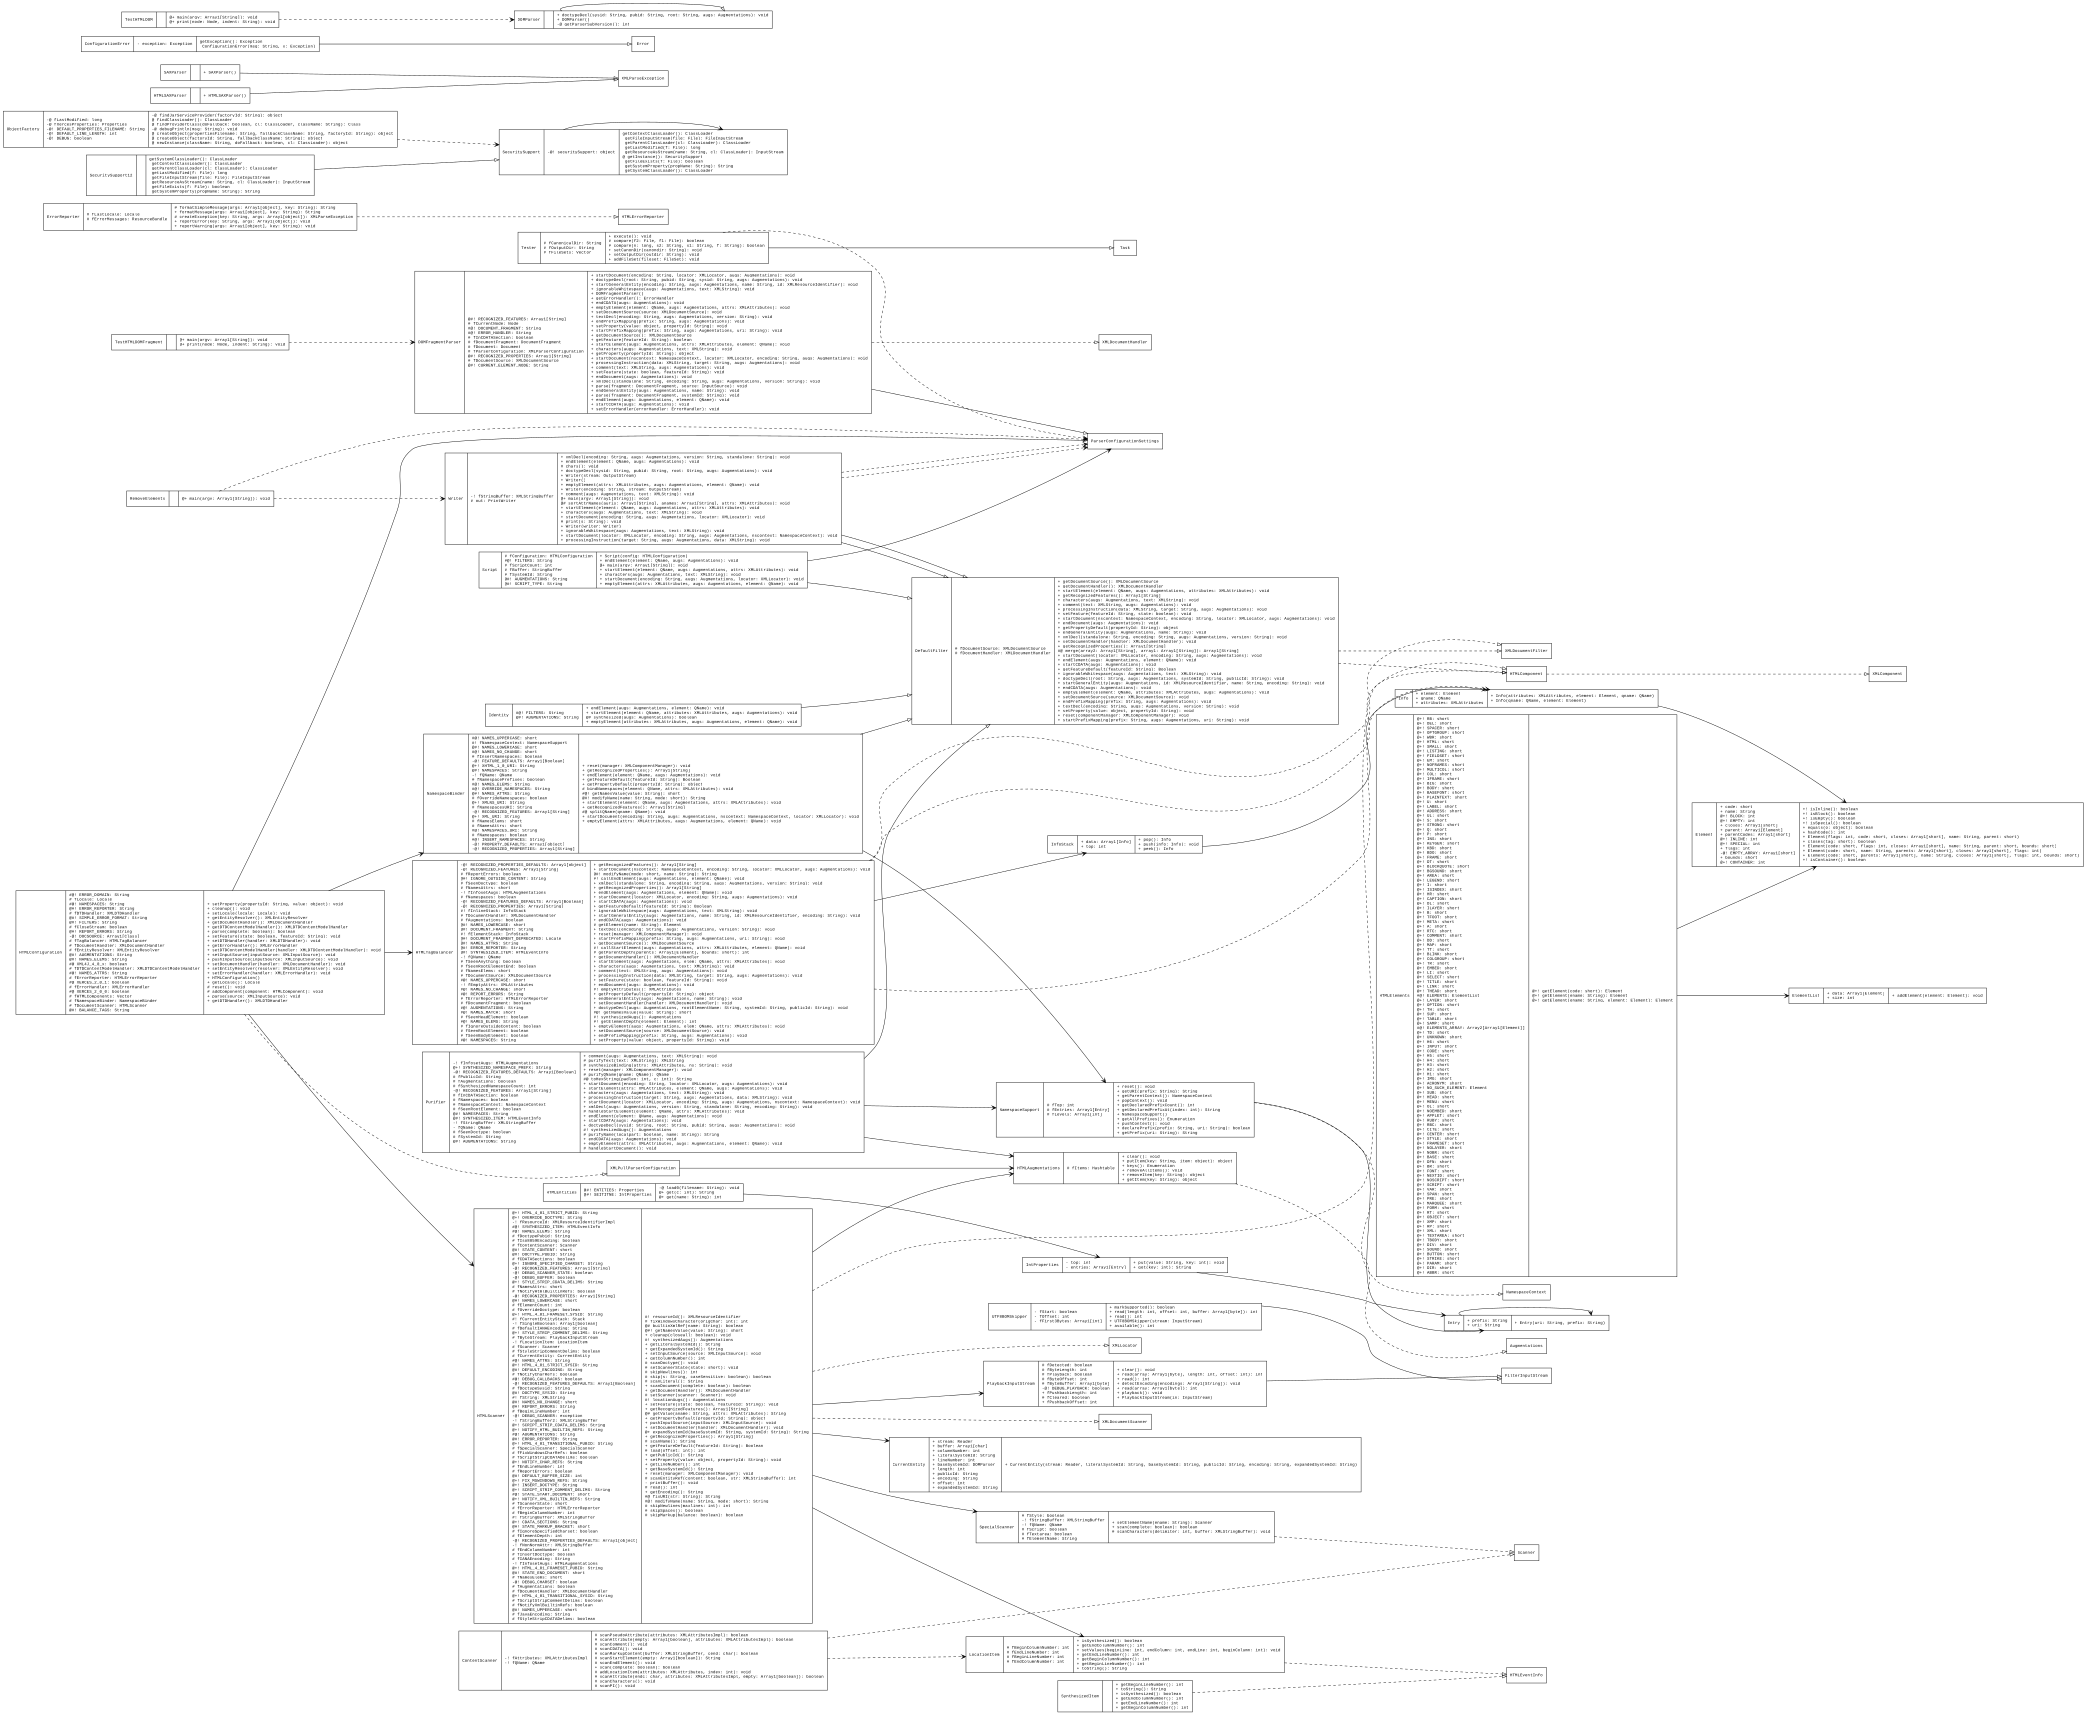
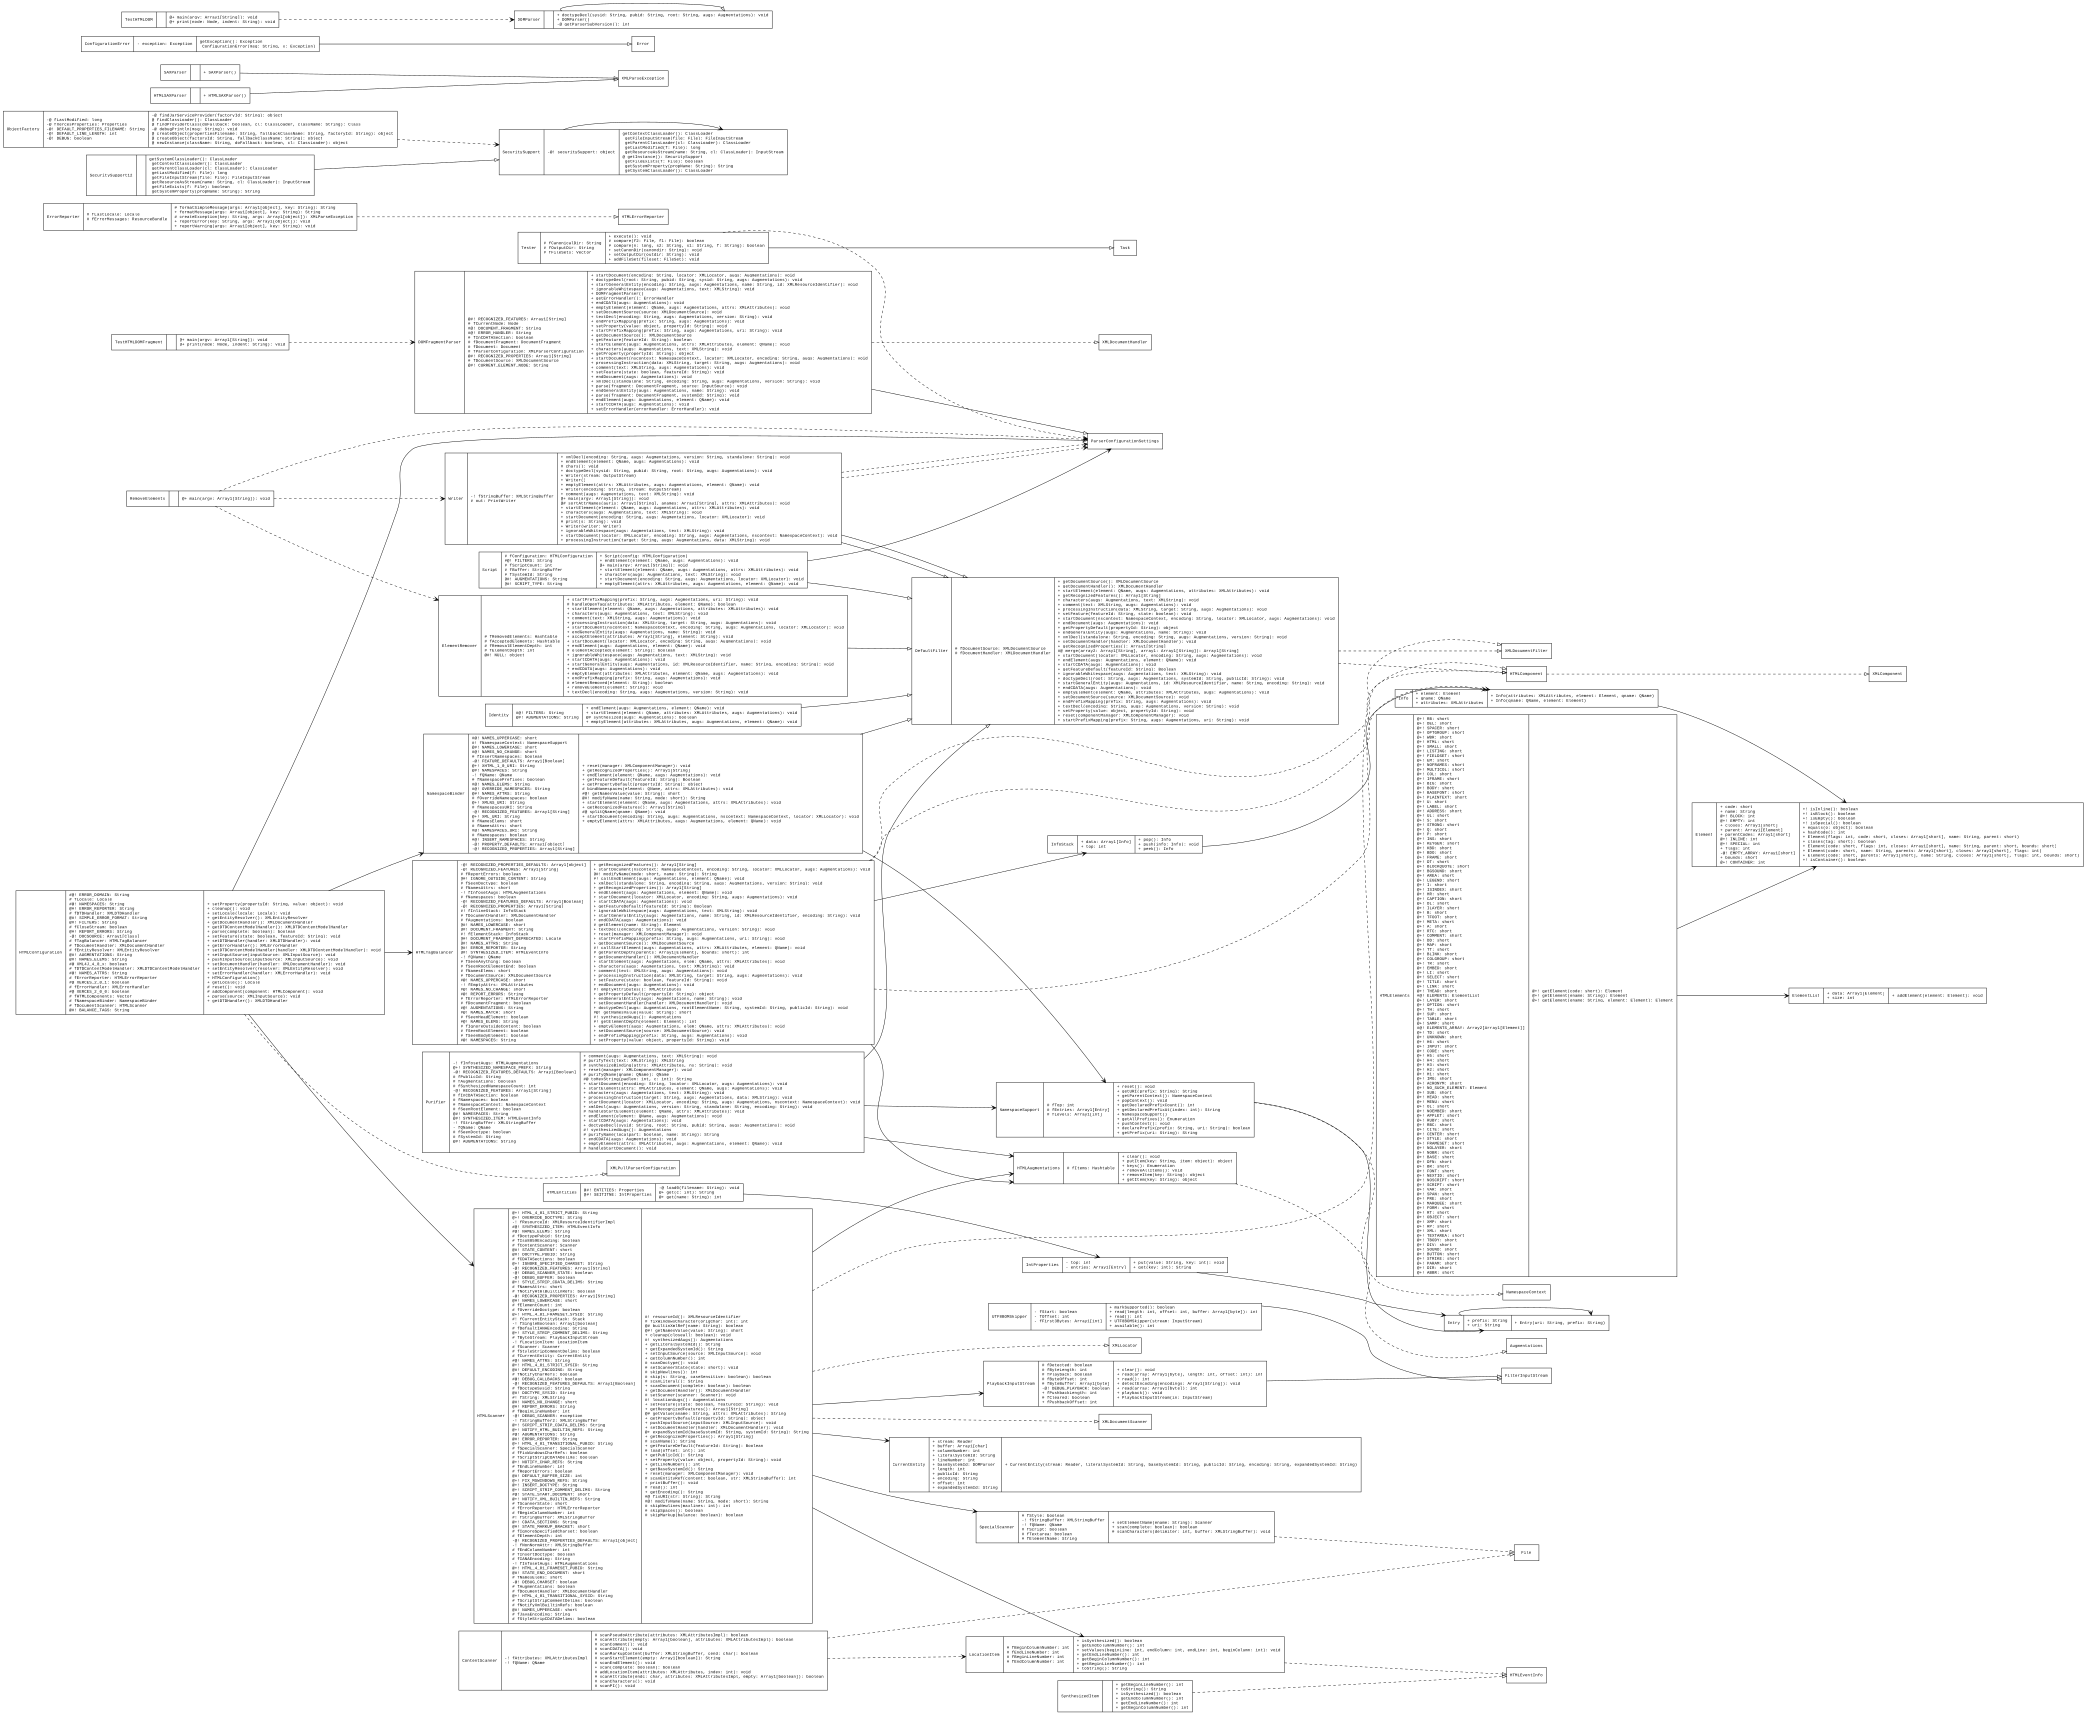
none -> (643, 646)
(845, 1168) -> (899, 1149)
(1527, 1553) -> (1527, 1553)
